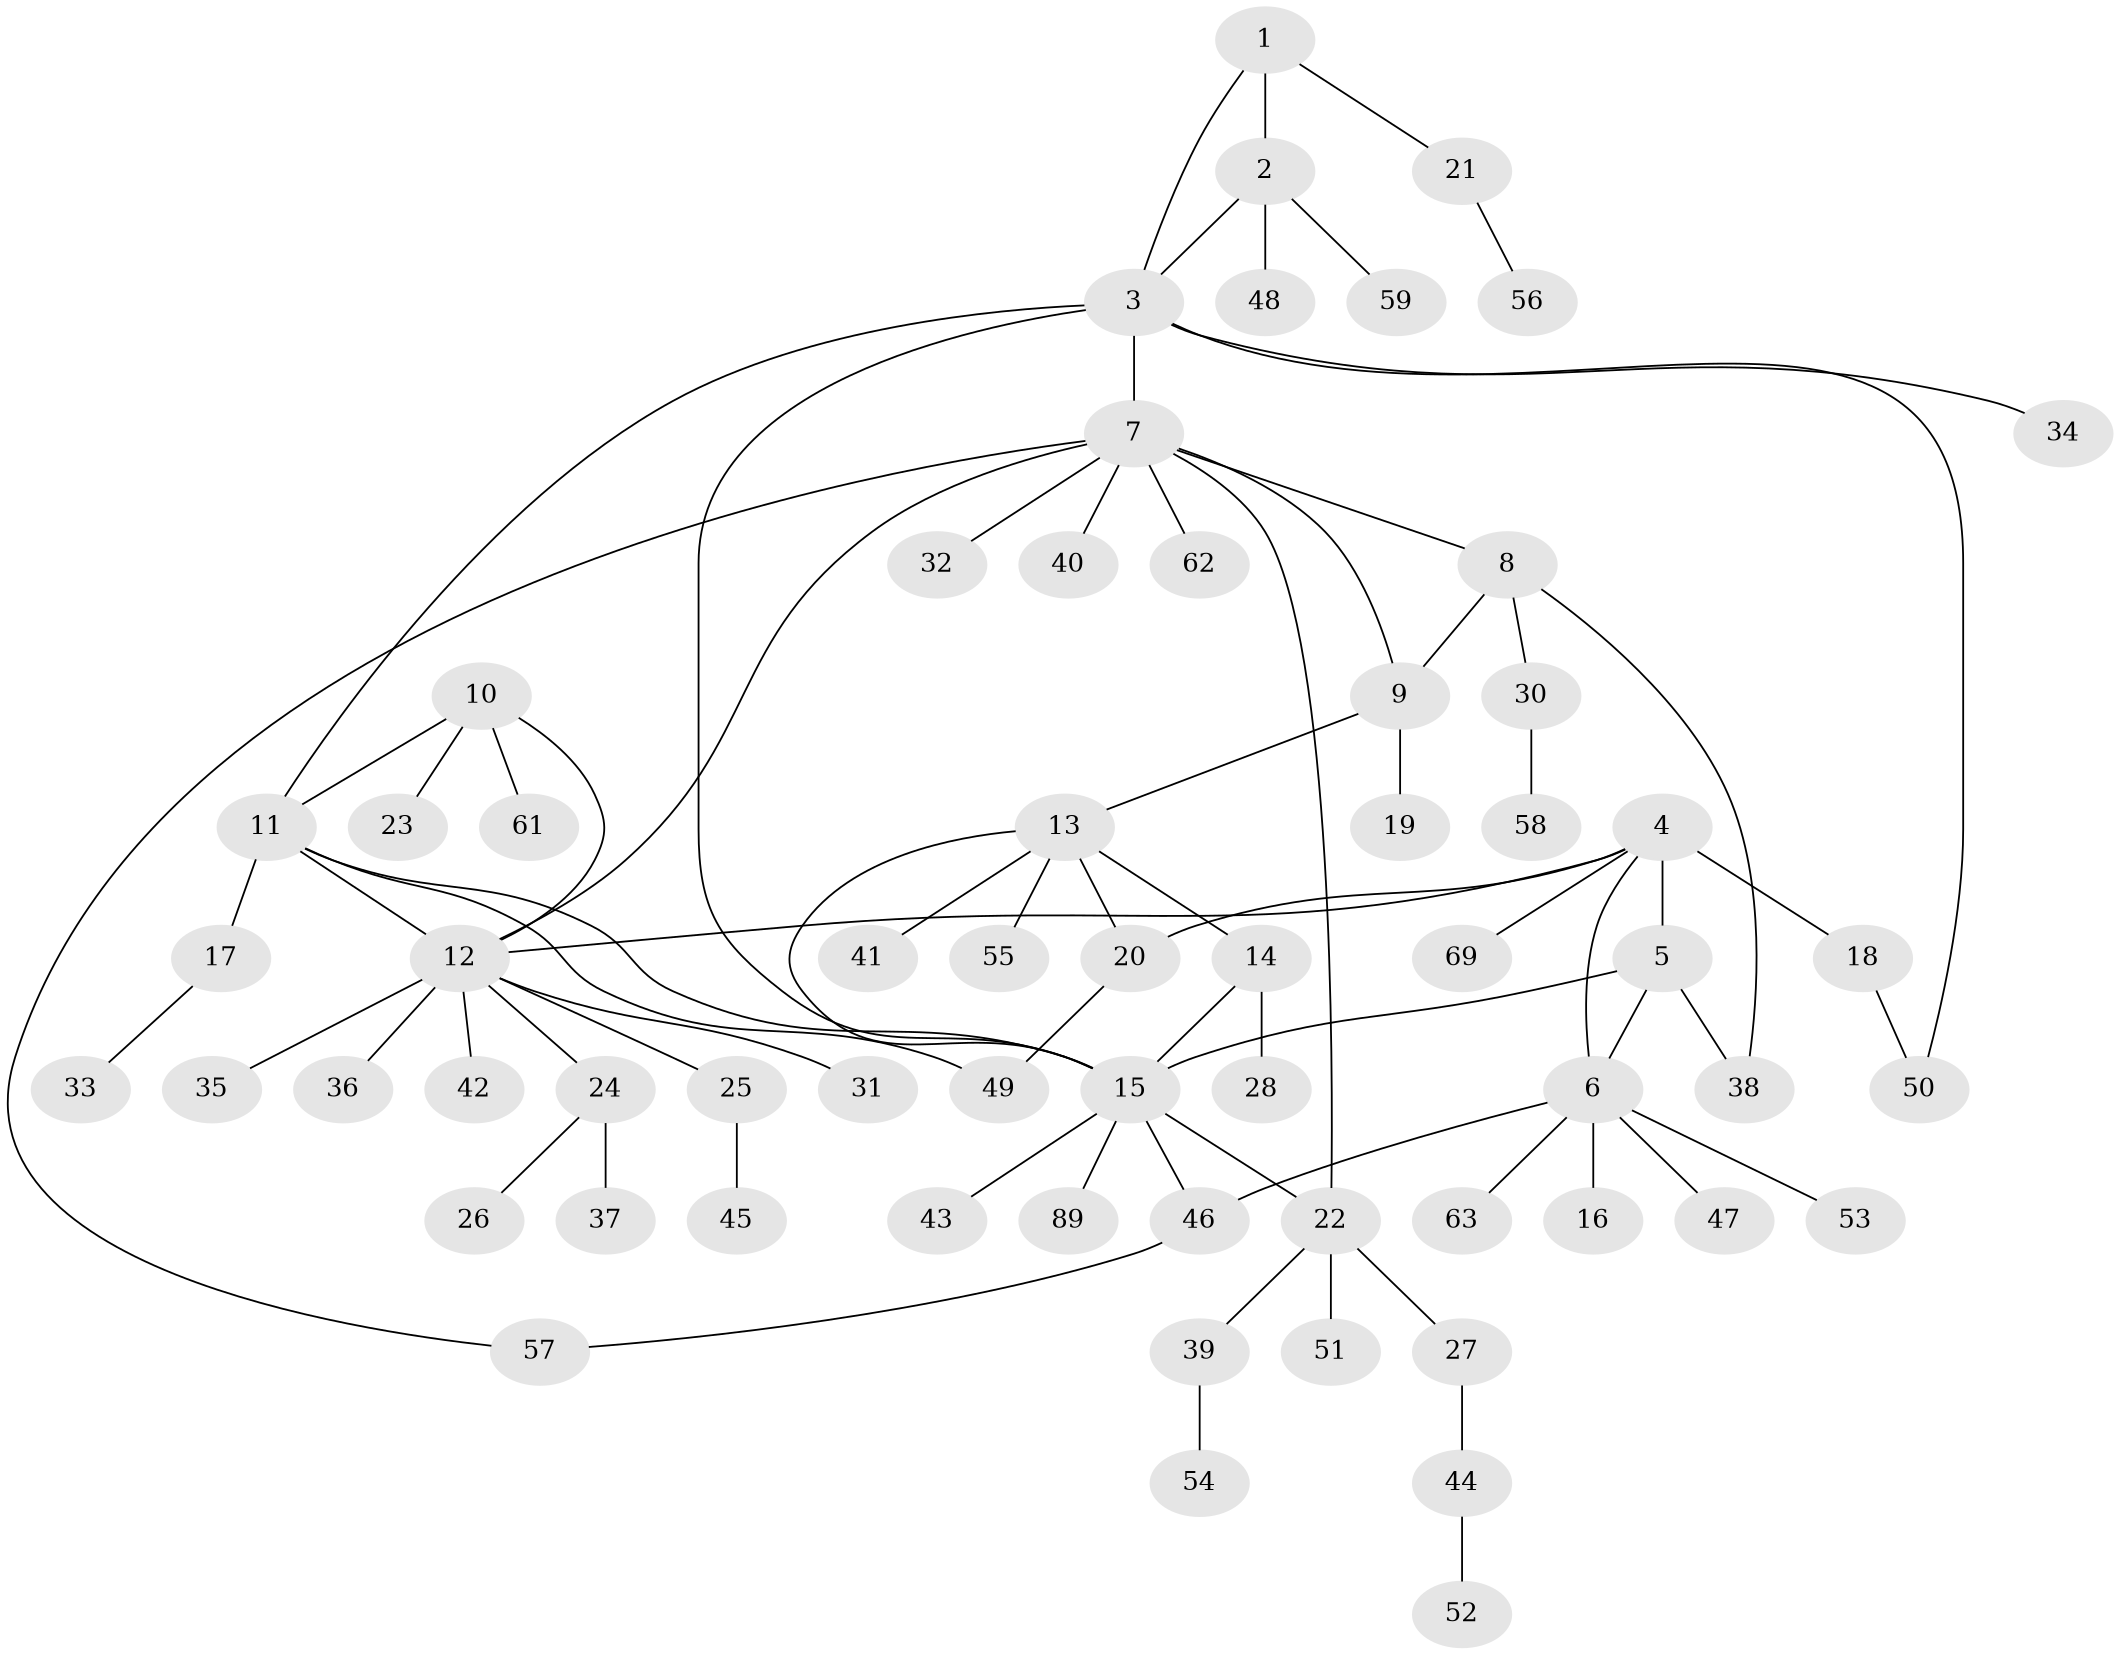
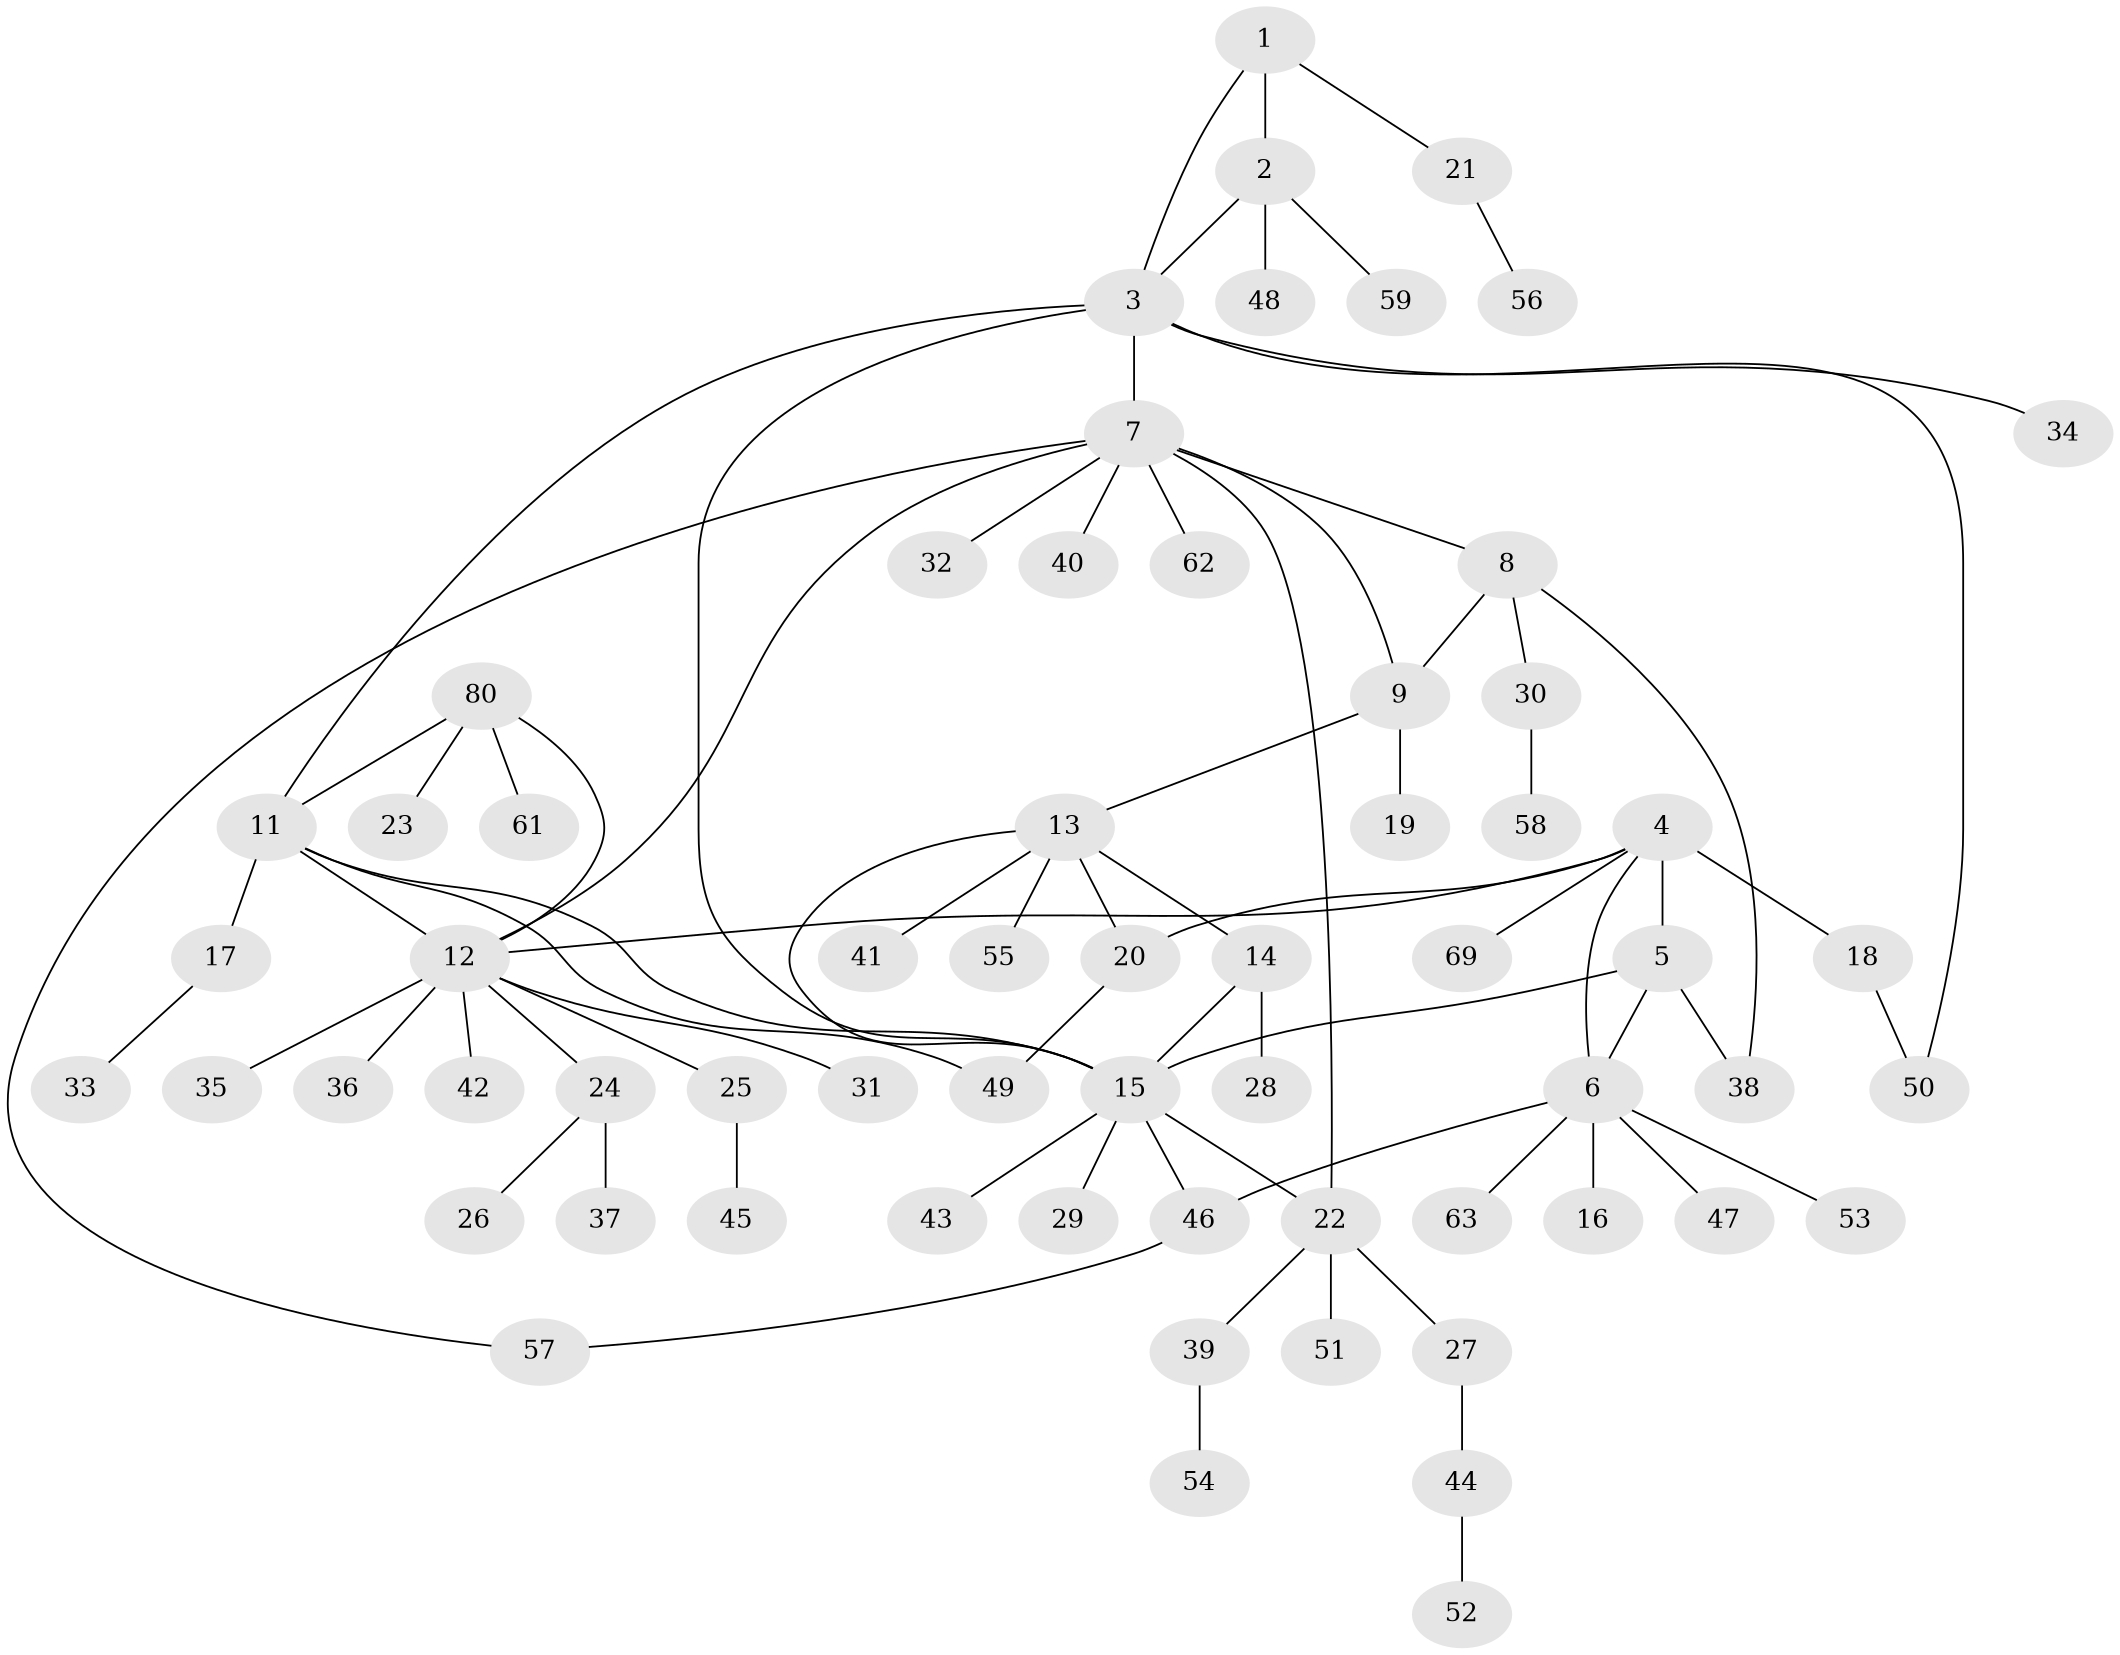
(482, 696) -> (482, 696)
(1068, 1221) -> (1068, 1221)
